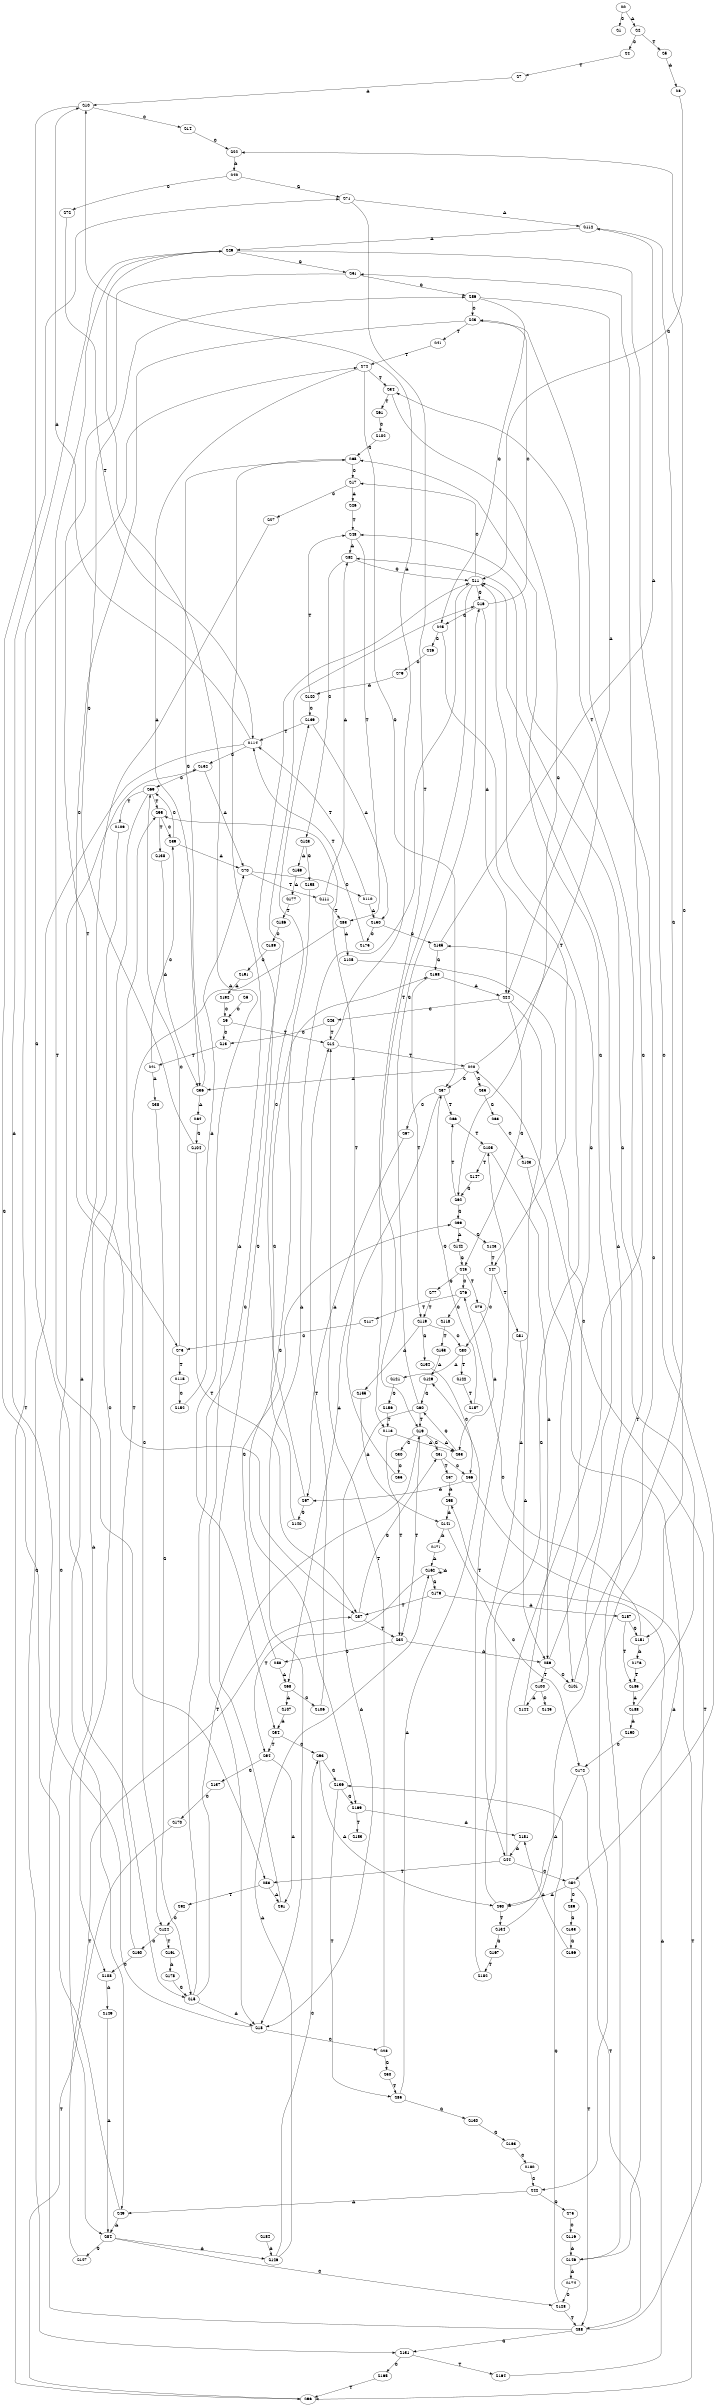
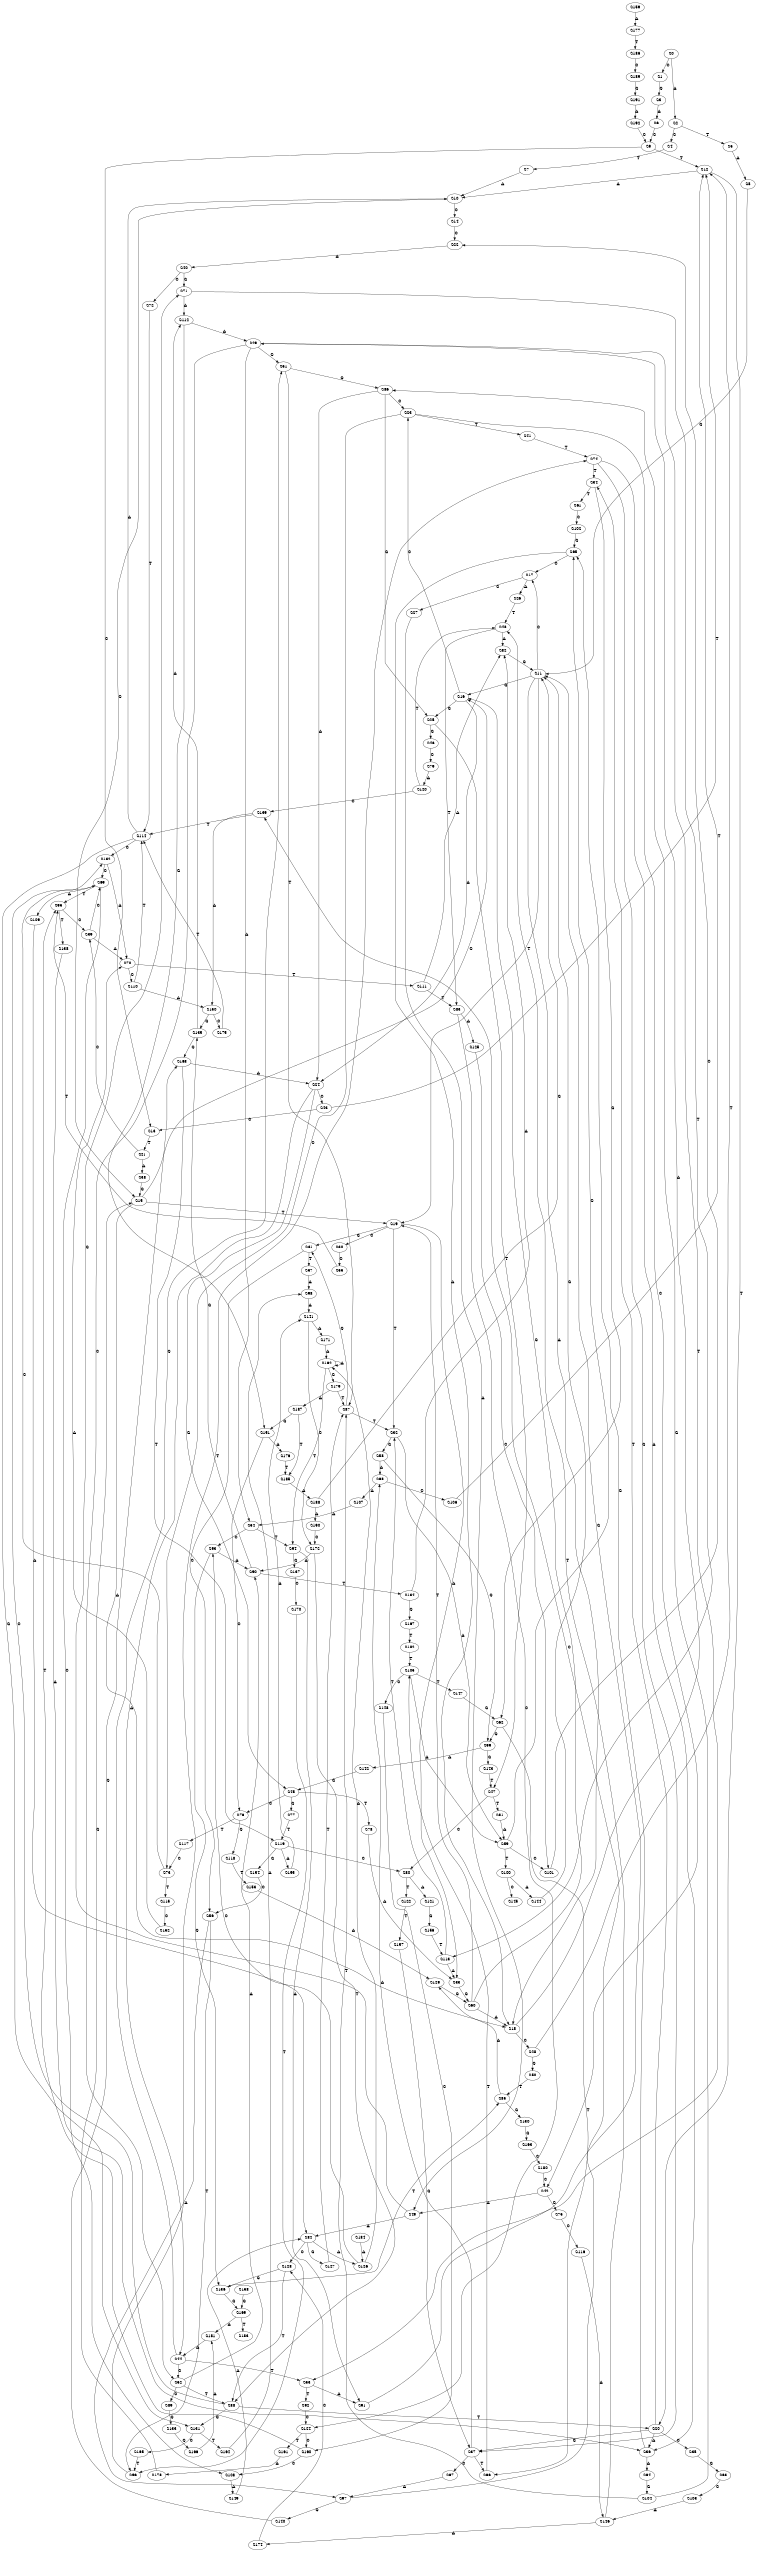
none -> (659, 100)
(129, 801) -> (69, 894)
(305, 842) -> none
none -> (383, 1708)
